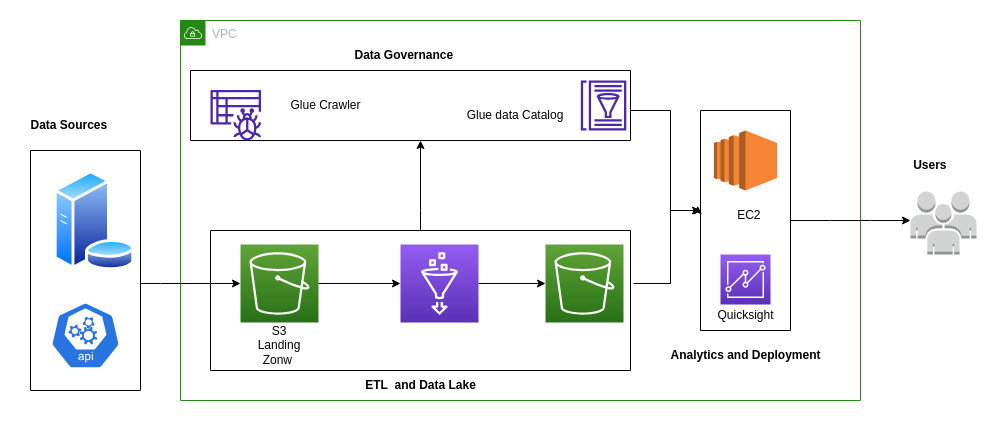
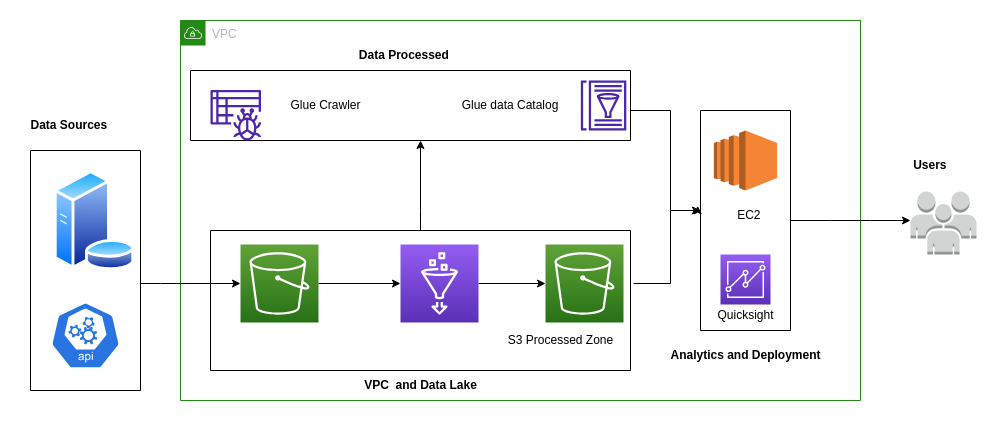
(406, 56) -> (406, 56)
(516, 116) -> (511, 106)
none -> (561, 341)
(280, 346) -> none
(421, 386) -> (421, 386)
